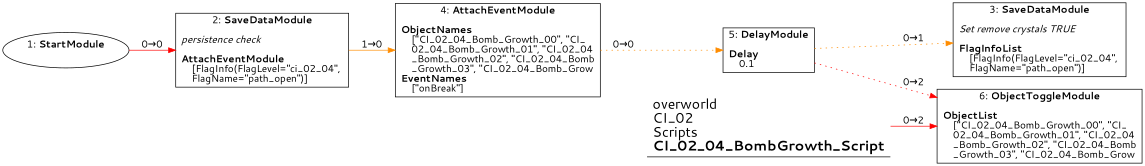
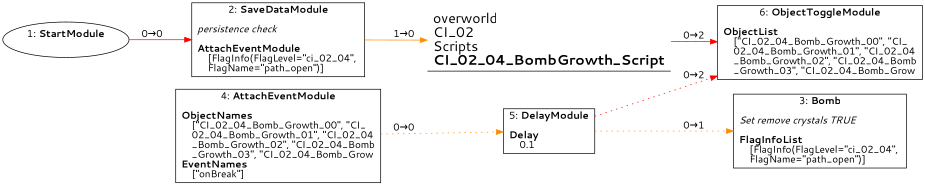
(1045, 10) -> (826, 101)
(368, 50) -> (392, 40)
